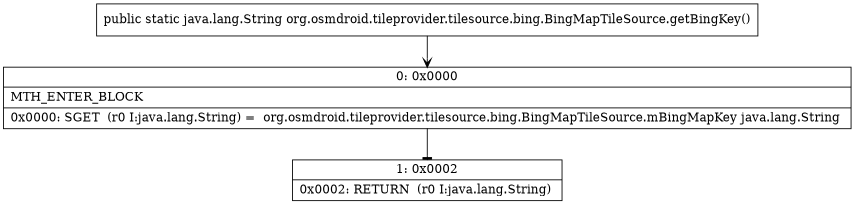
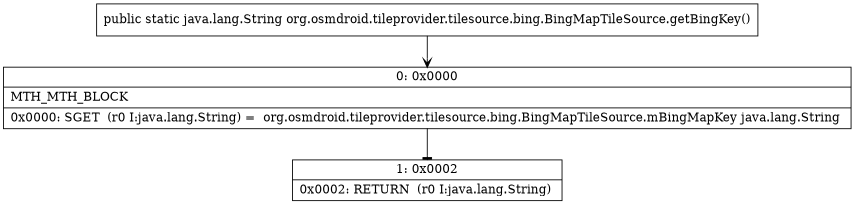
(77, 97) -> (69, 97)
